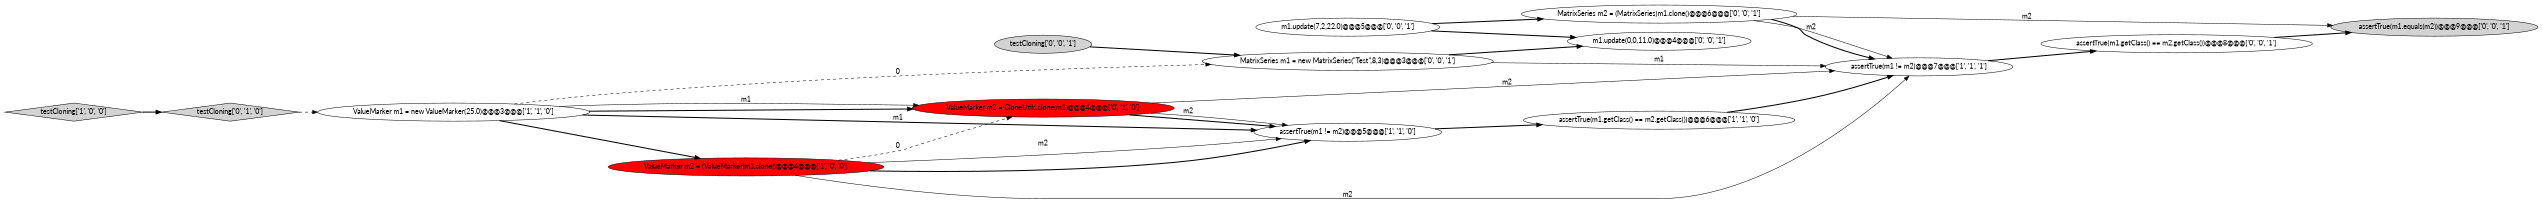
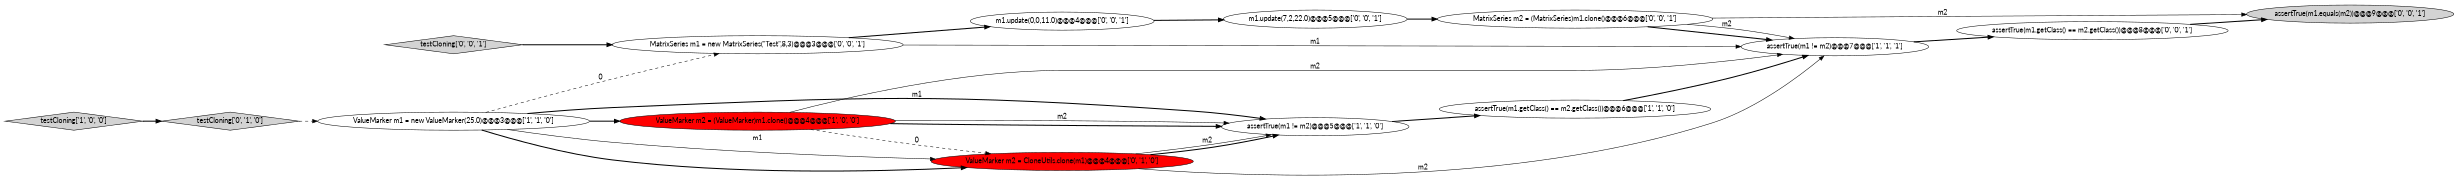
(1501, 34) -> (1186, 20)
(1043, 44) -> (454, 45)
